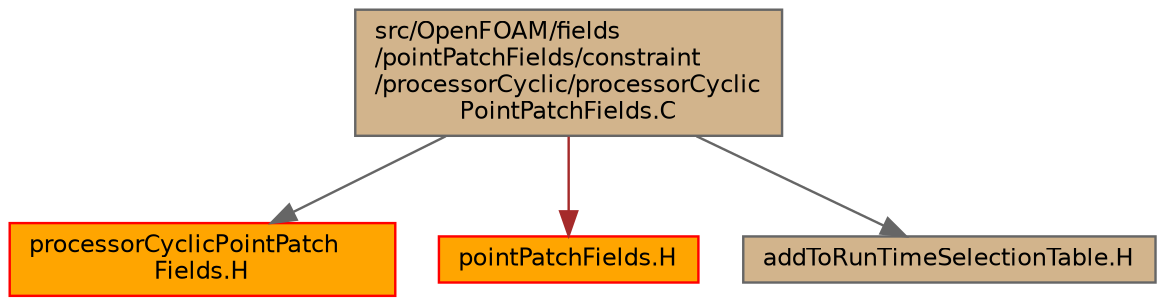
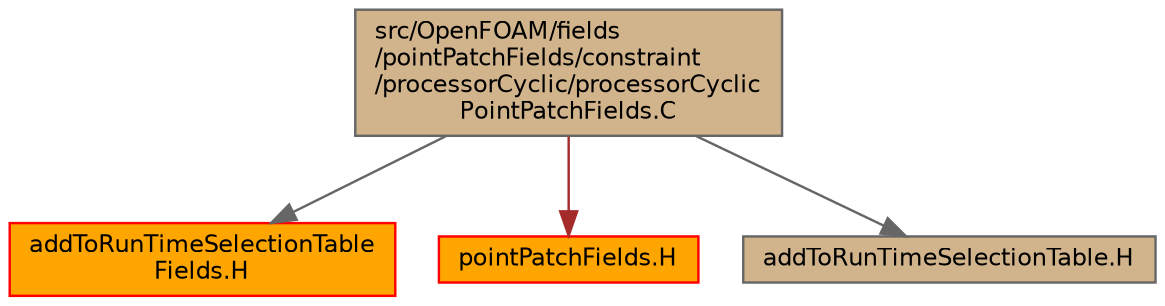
(202, 259) -> (202, 259)
